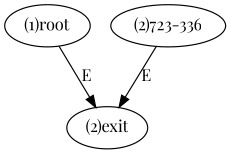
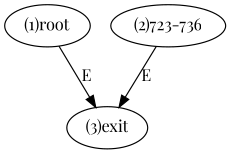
(168, 26) -> (168, 26)
(107, 128) -> (107, 128)
